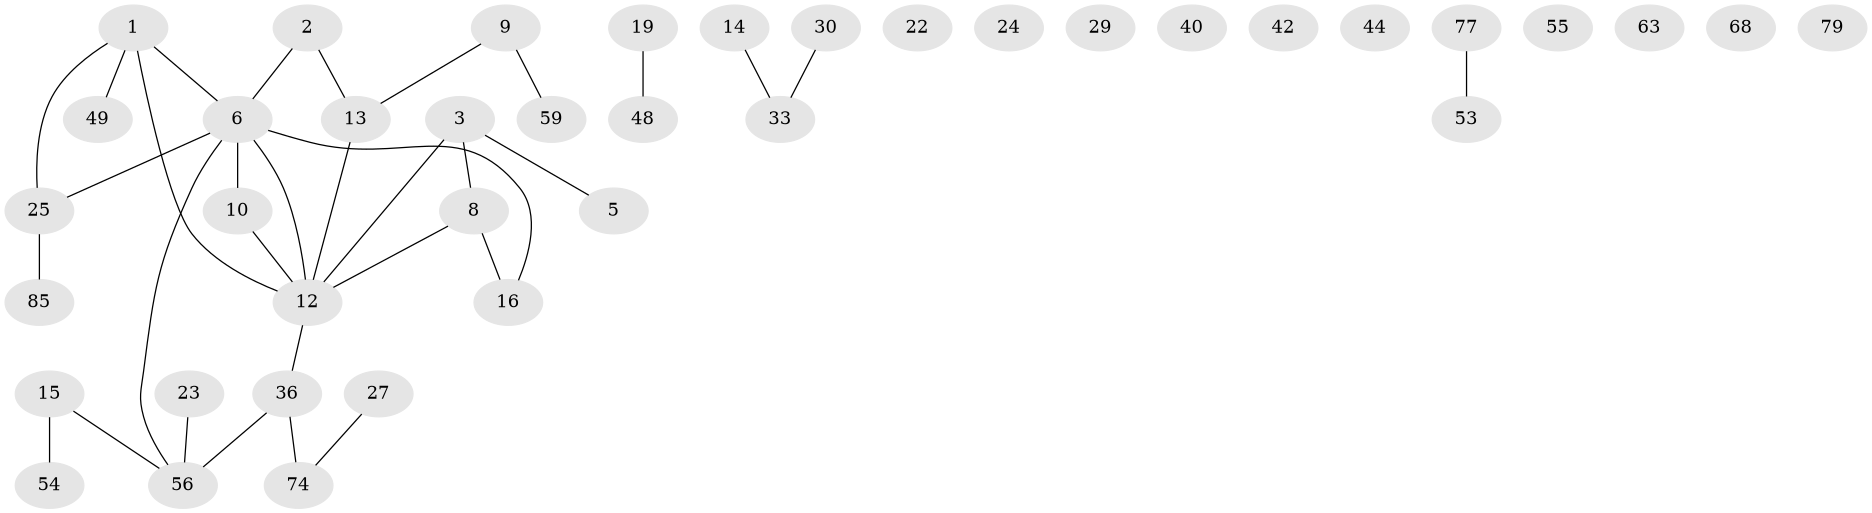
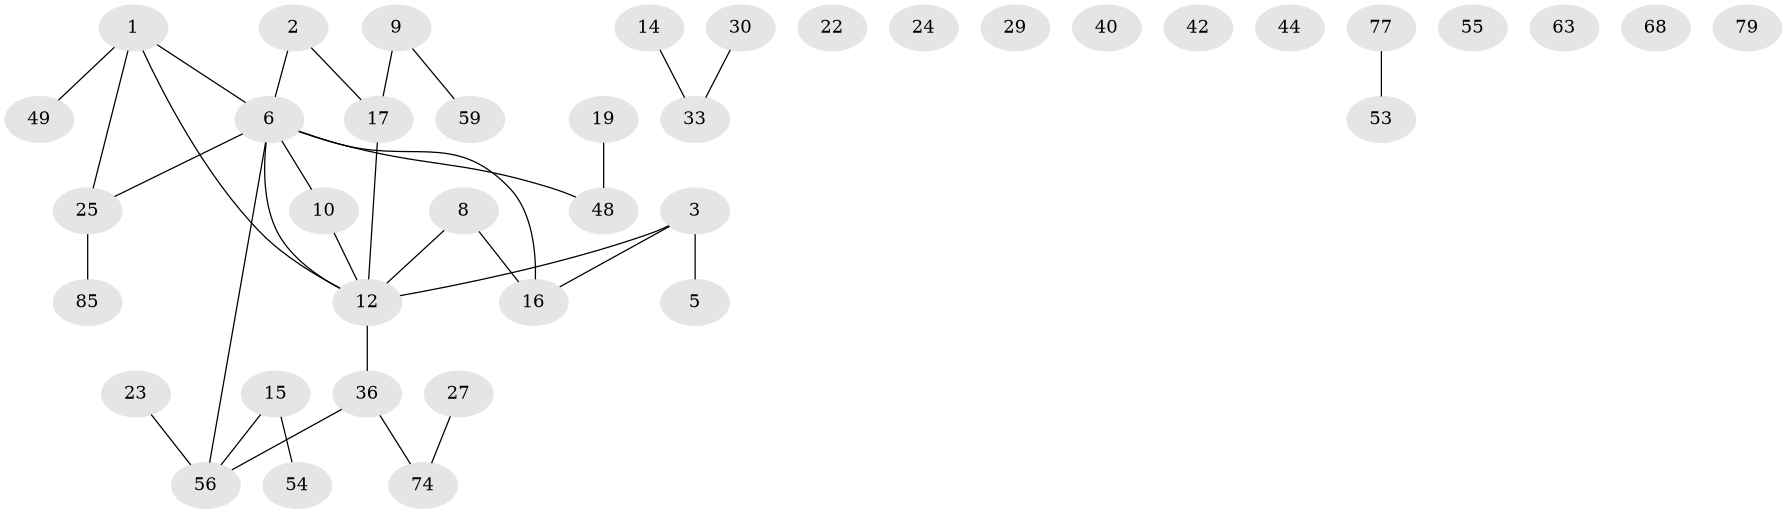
(356, 119) -> (379, 119)
none -> (438, 163)
(467, 165) -> (615, 257)
